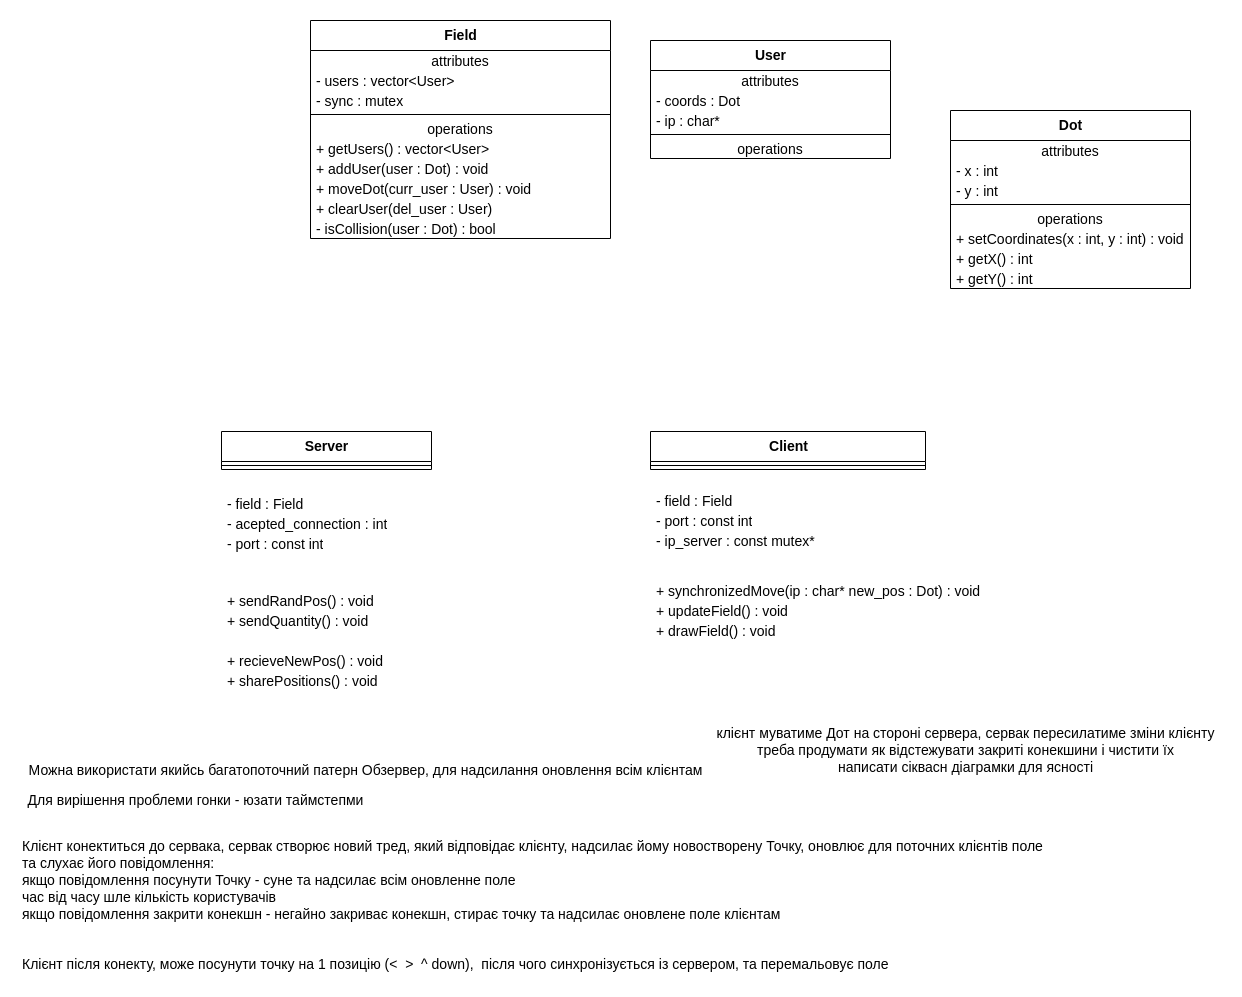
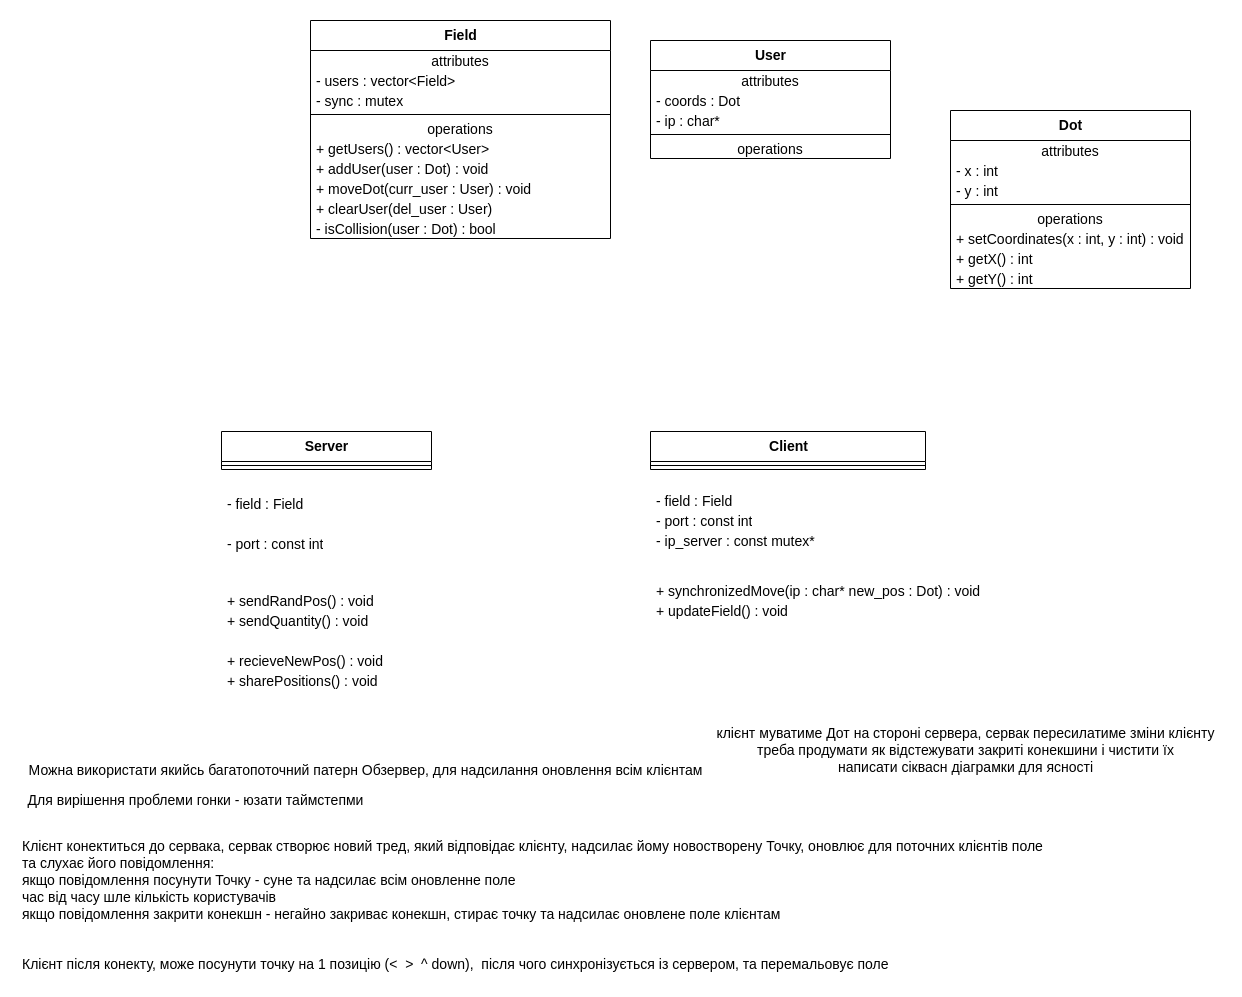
(395, 81) -> (396, 81)
(327, 524) -> none
(788, 631) -> none
